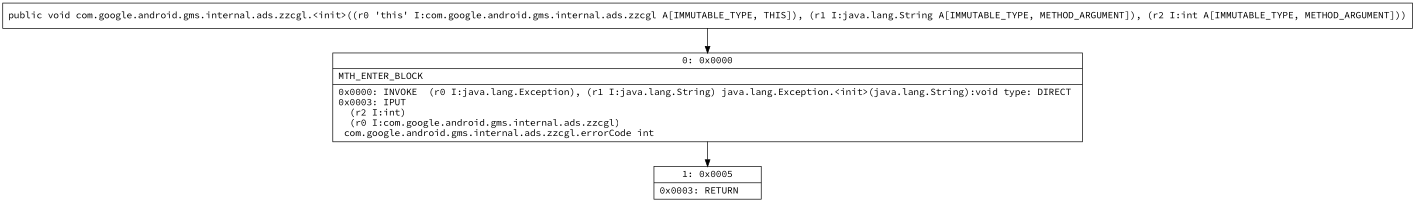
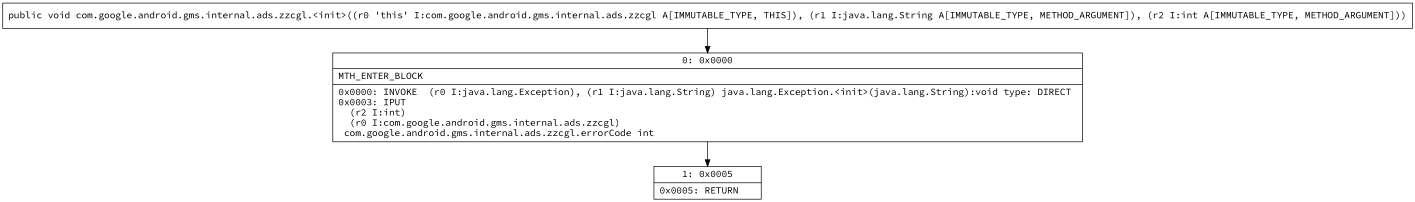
(708, 191) -> (708, 191)
